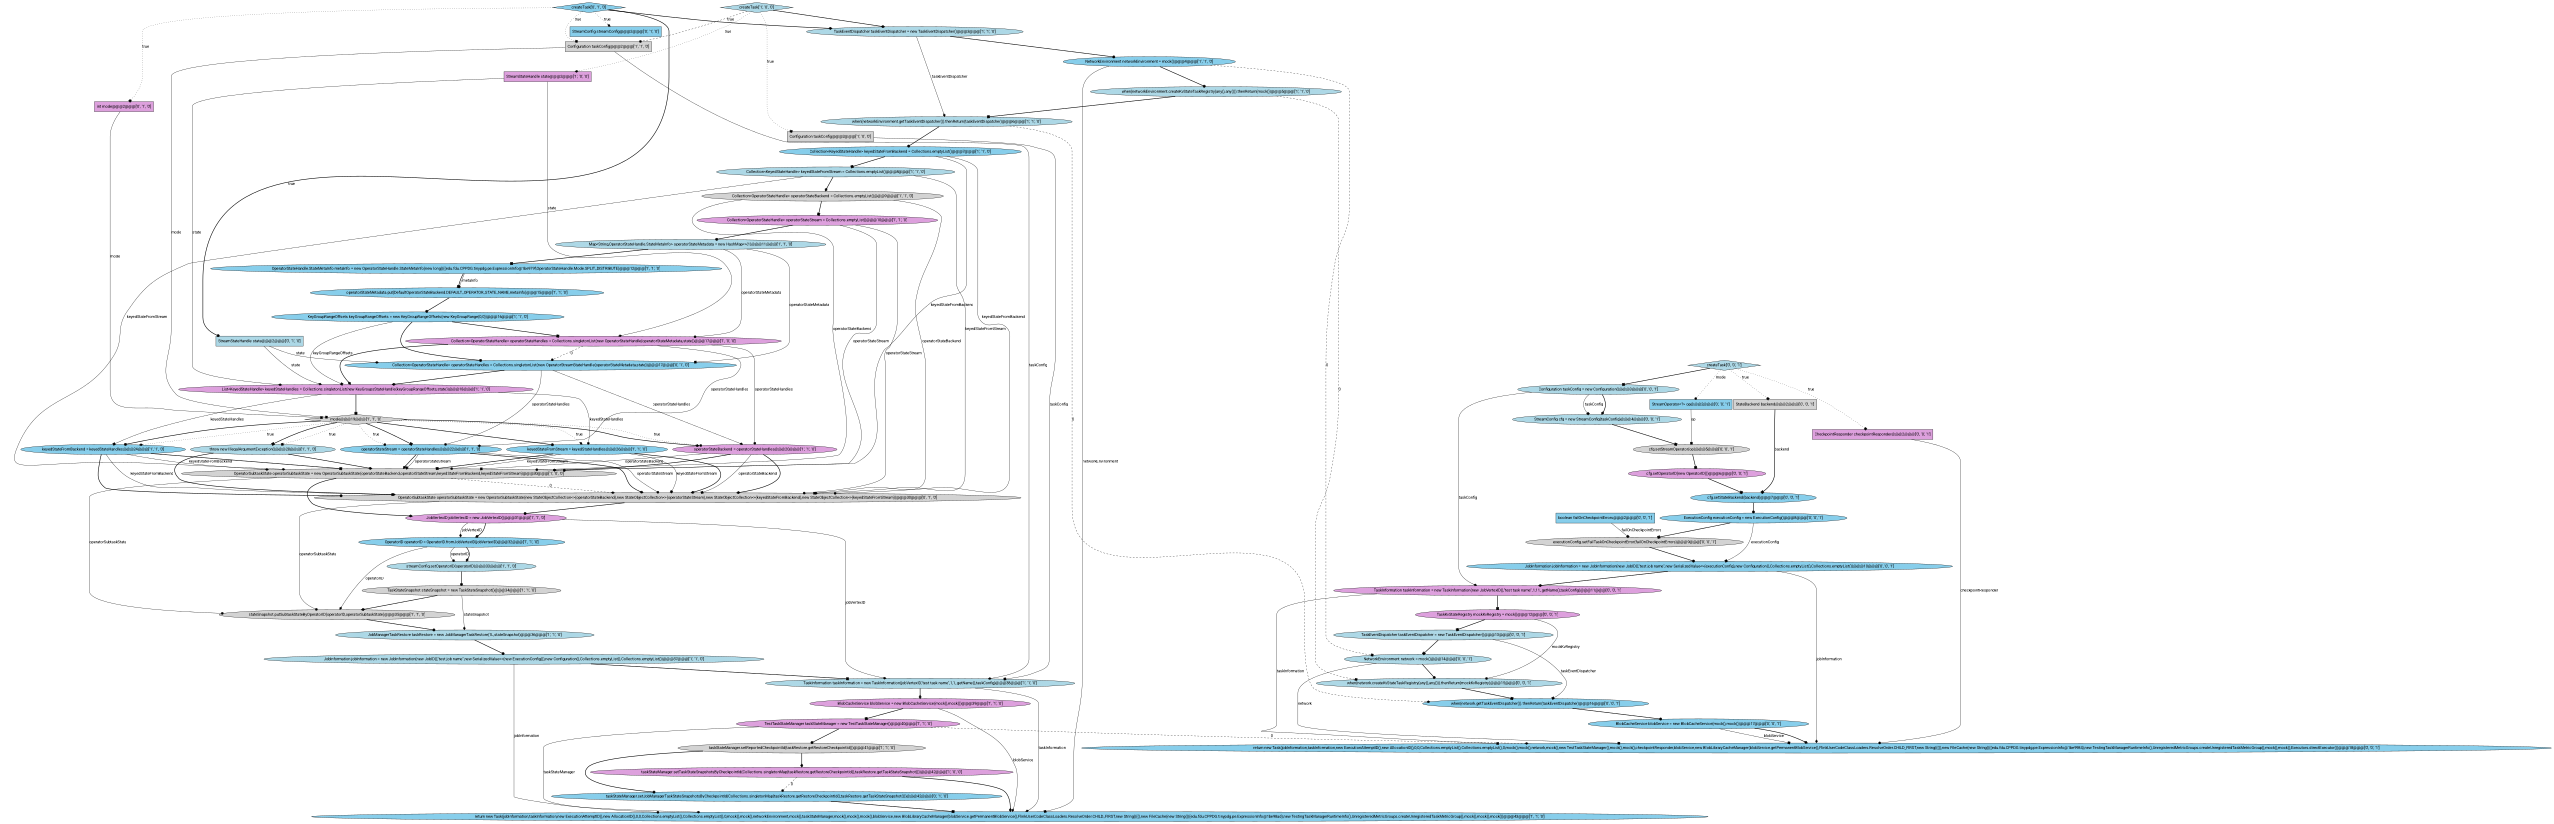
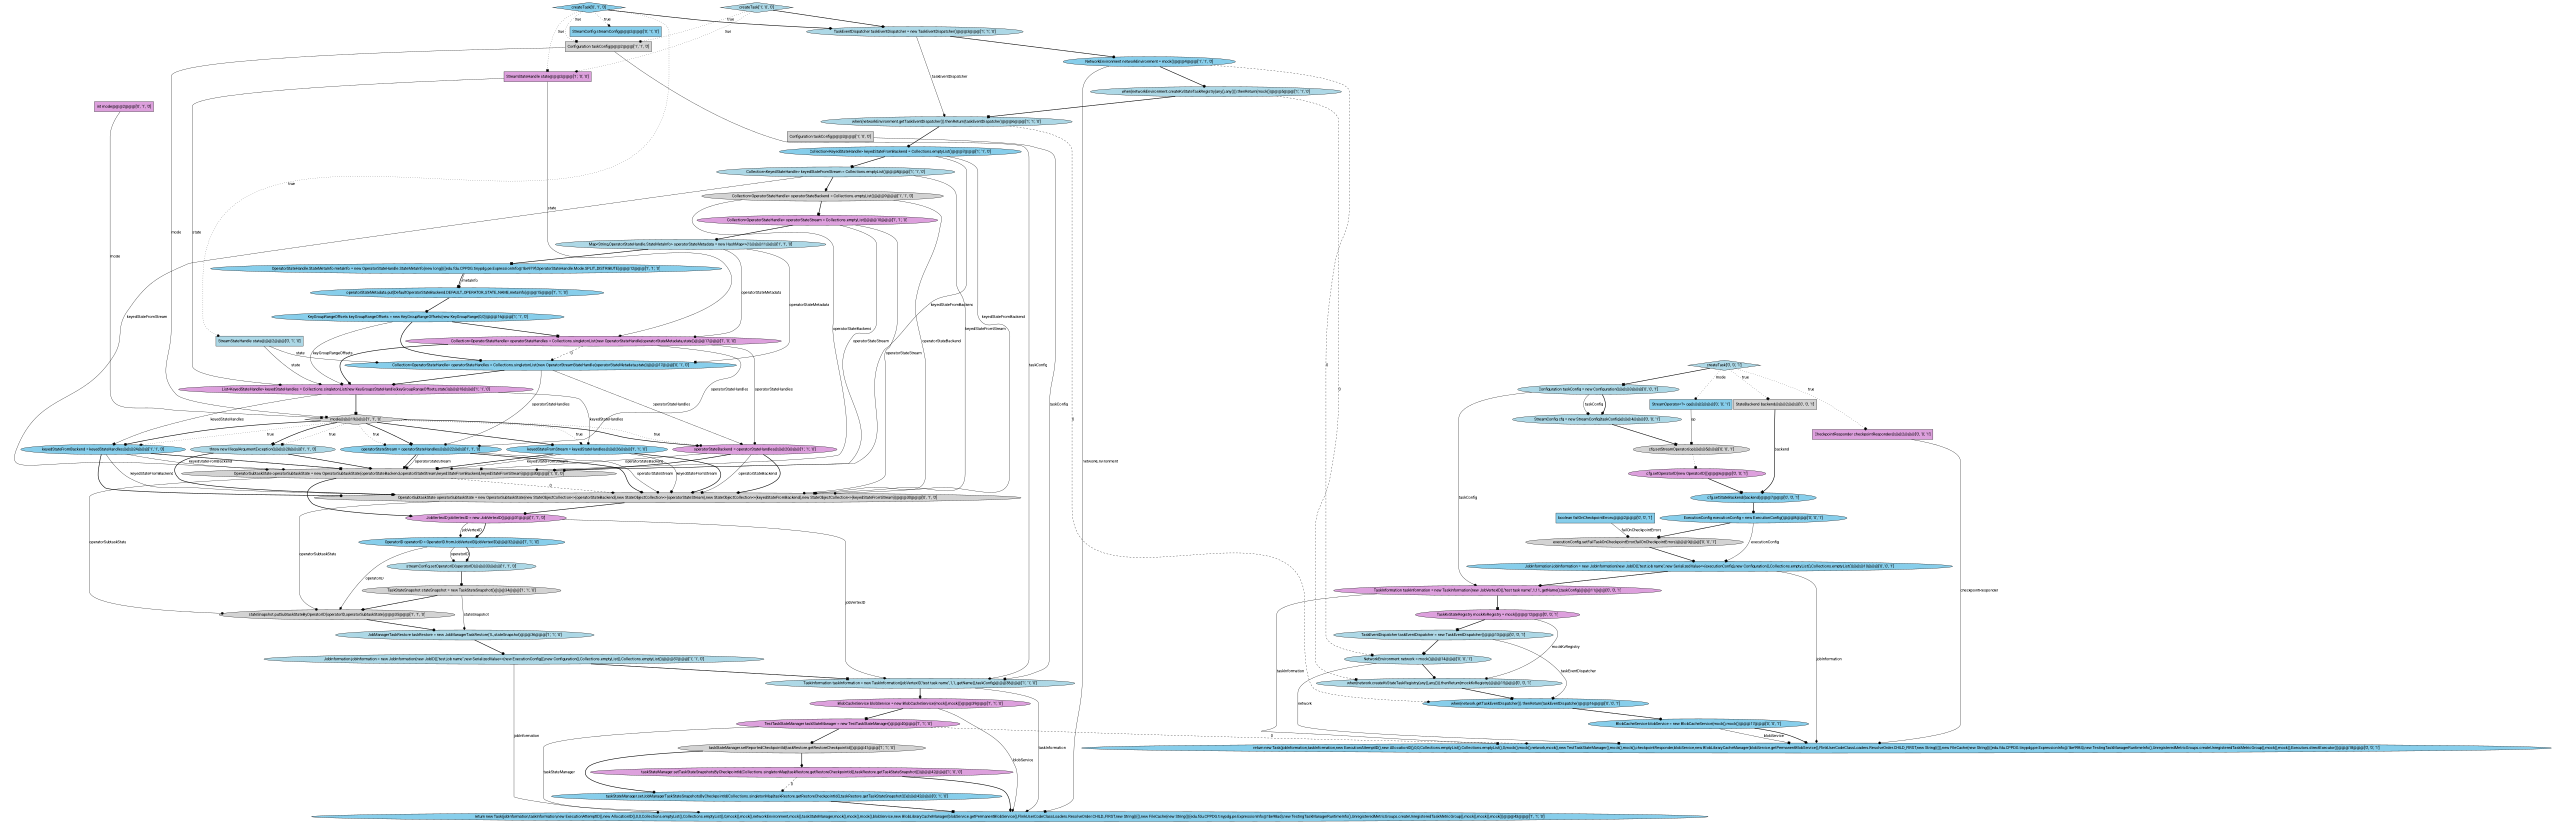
(312, 12) -> (554, 34)
(695, 28) -> (695, 28)
(767, 76) -> none
(461, 179) -> (461, 179)
(1694, 460) -> (1694, 460)
